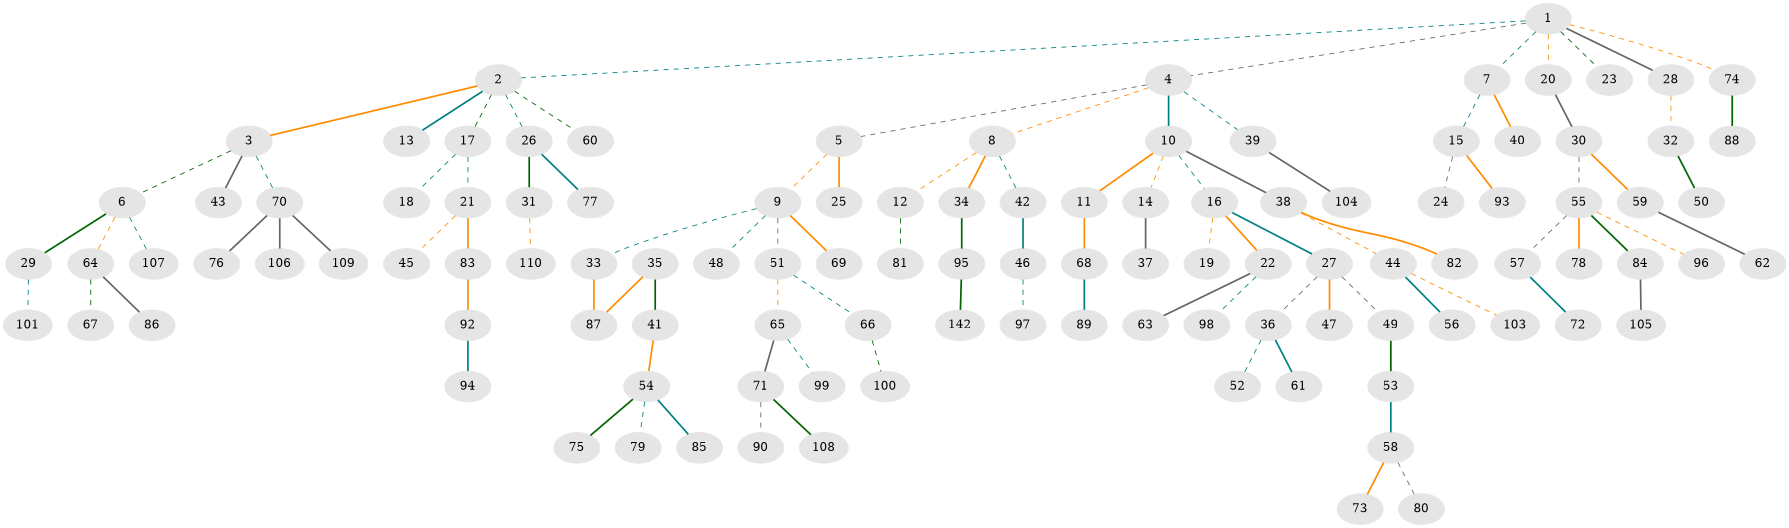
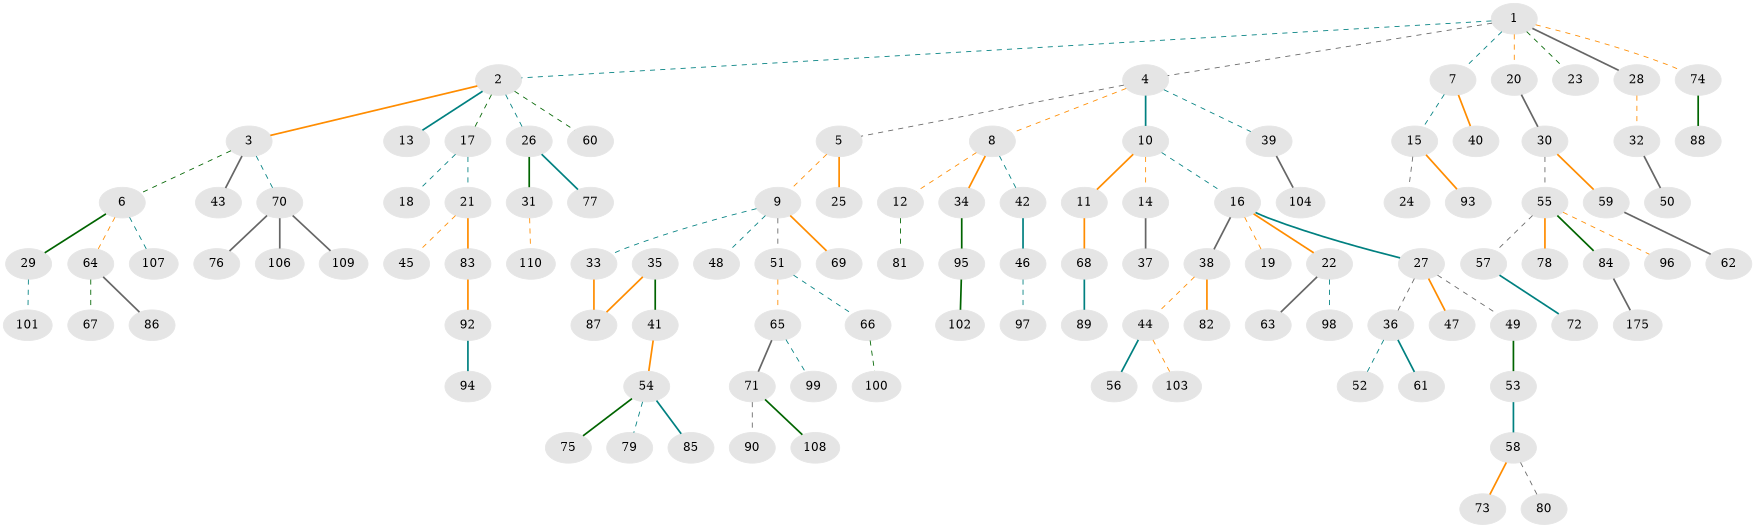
(1226, 172) -> (1222, 233)
(1686, 172) -> (1652, 172)
(960, 325) -> (960, 325)
(1641, 325) -> (1638, 325)
